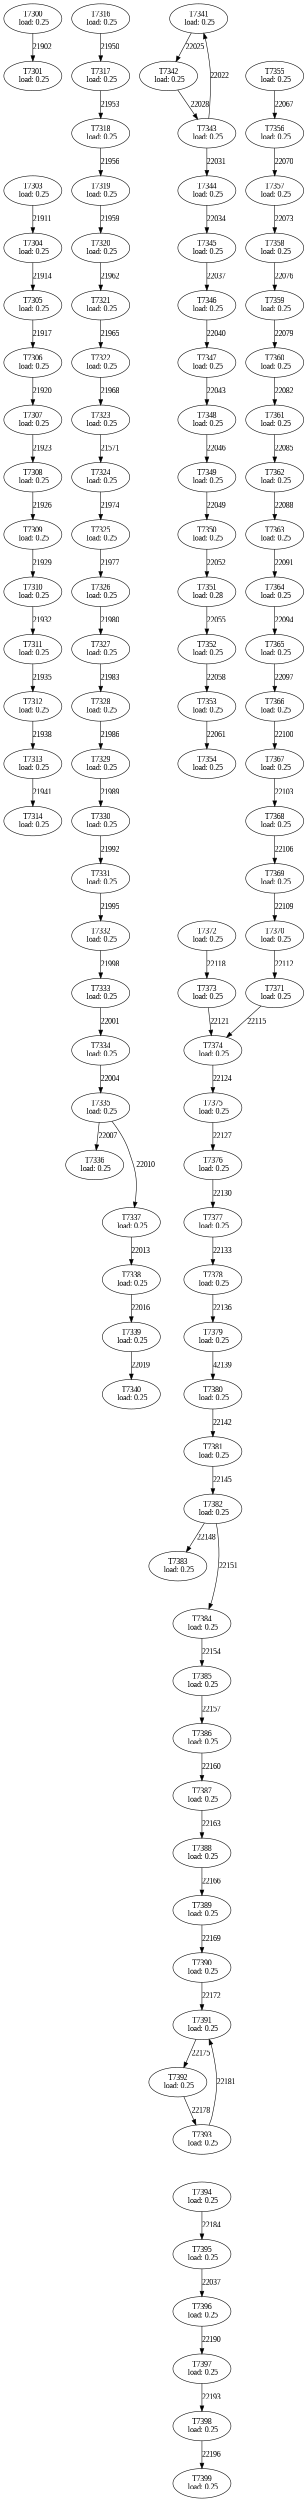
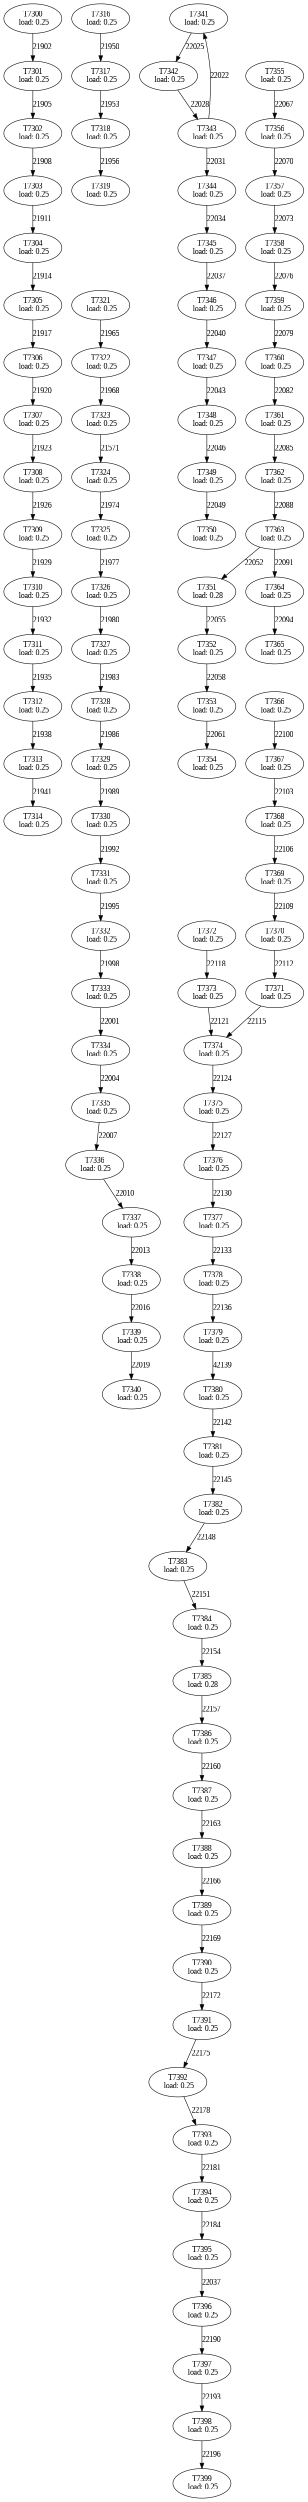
none -> (33, 133)
(101, 248) -> none
(207, 560) -> (243, 561)
(275, 675) -> none
(132, 1159) -> (112, 1191)
(219, 1564) -> (189, 1592)
(202, 1681) -> (202, 1681)
(217, 2085) -> (202, 2165)
